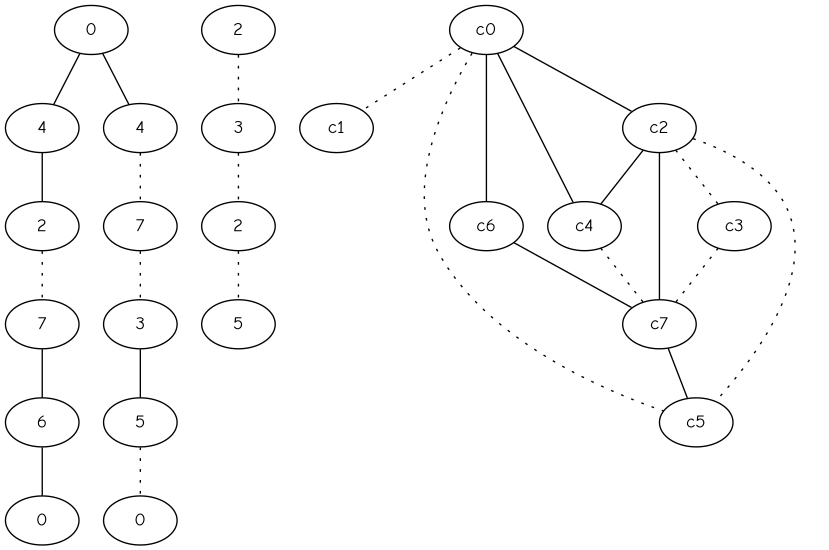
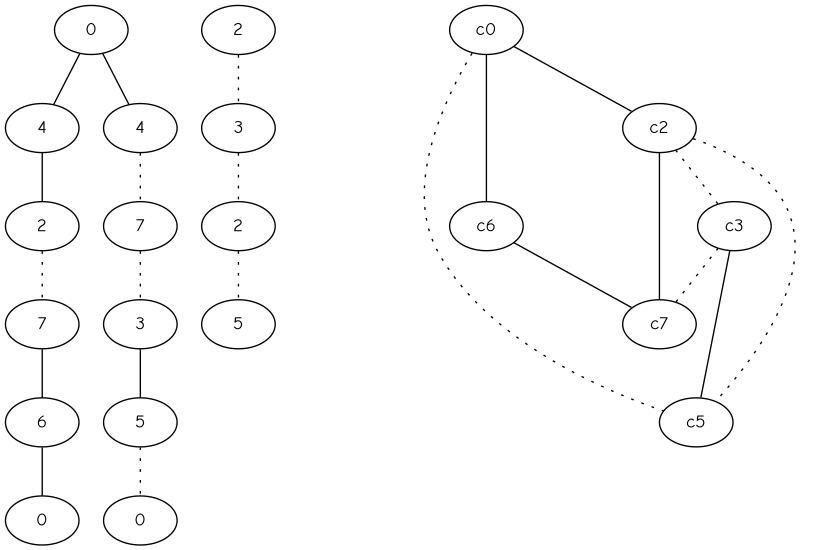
(337, 128) -> none
(585, 226) -> none
(678, 373) -> (715, 324)
